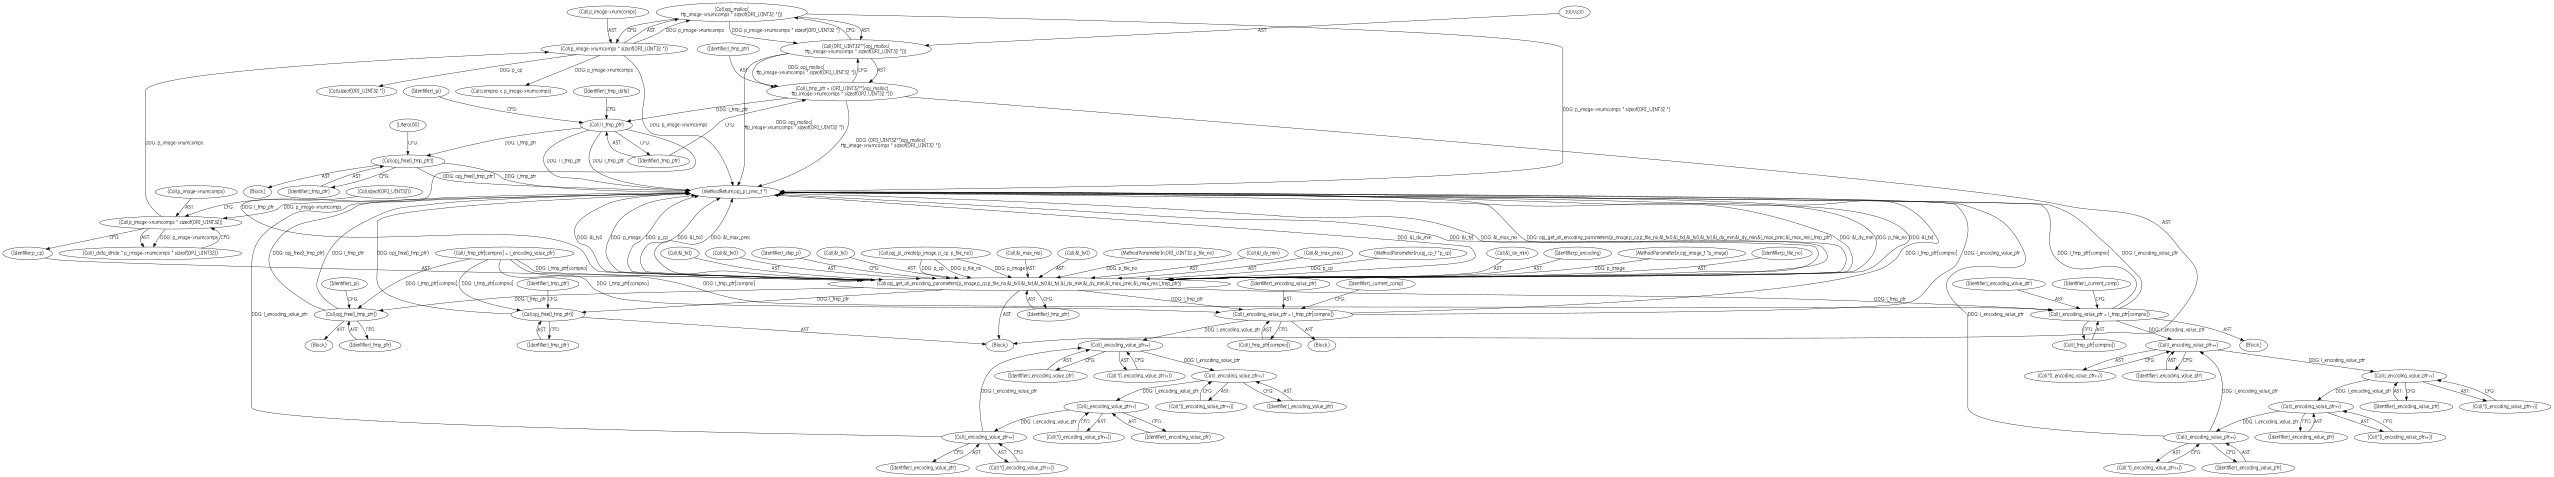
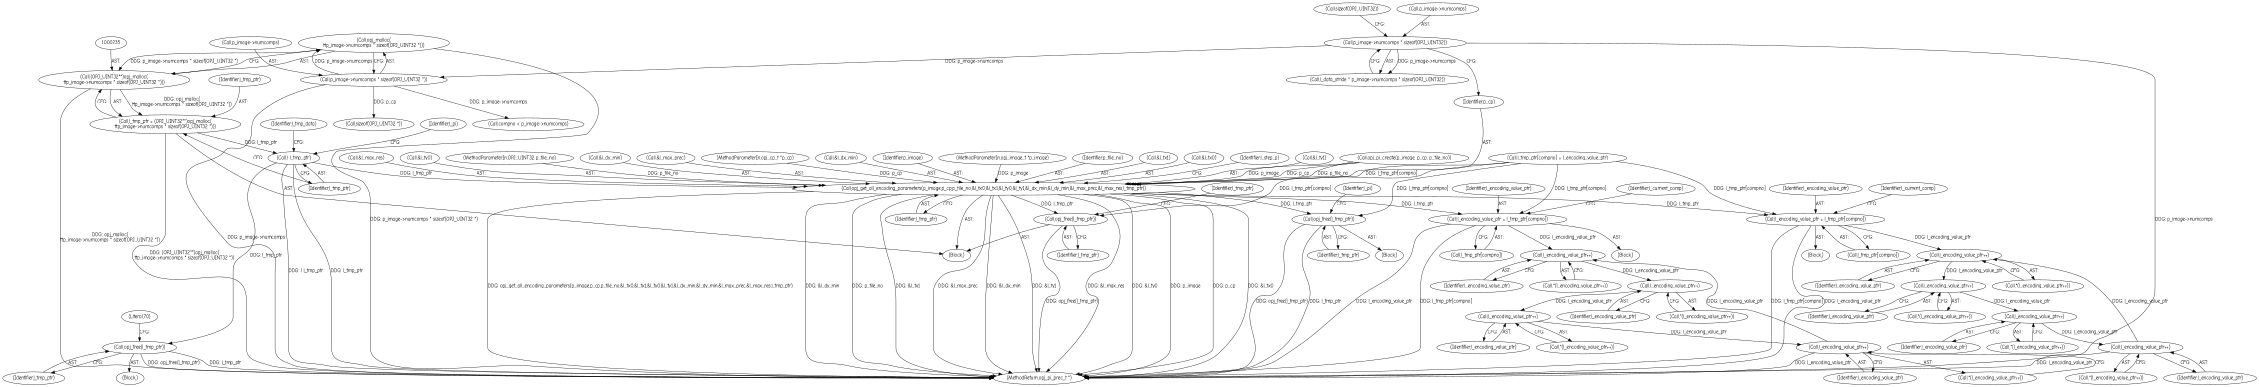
(408, 125) -> (140, 317)
(457, 198) -> (2086, 351)
(1578, 253) -> (903, 158)
